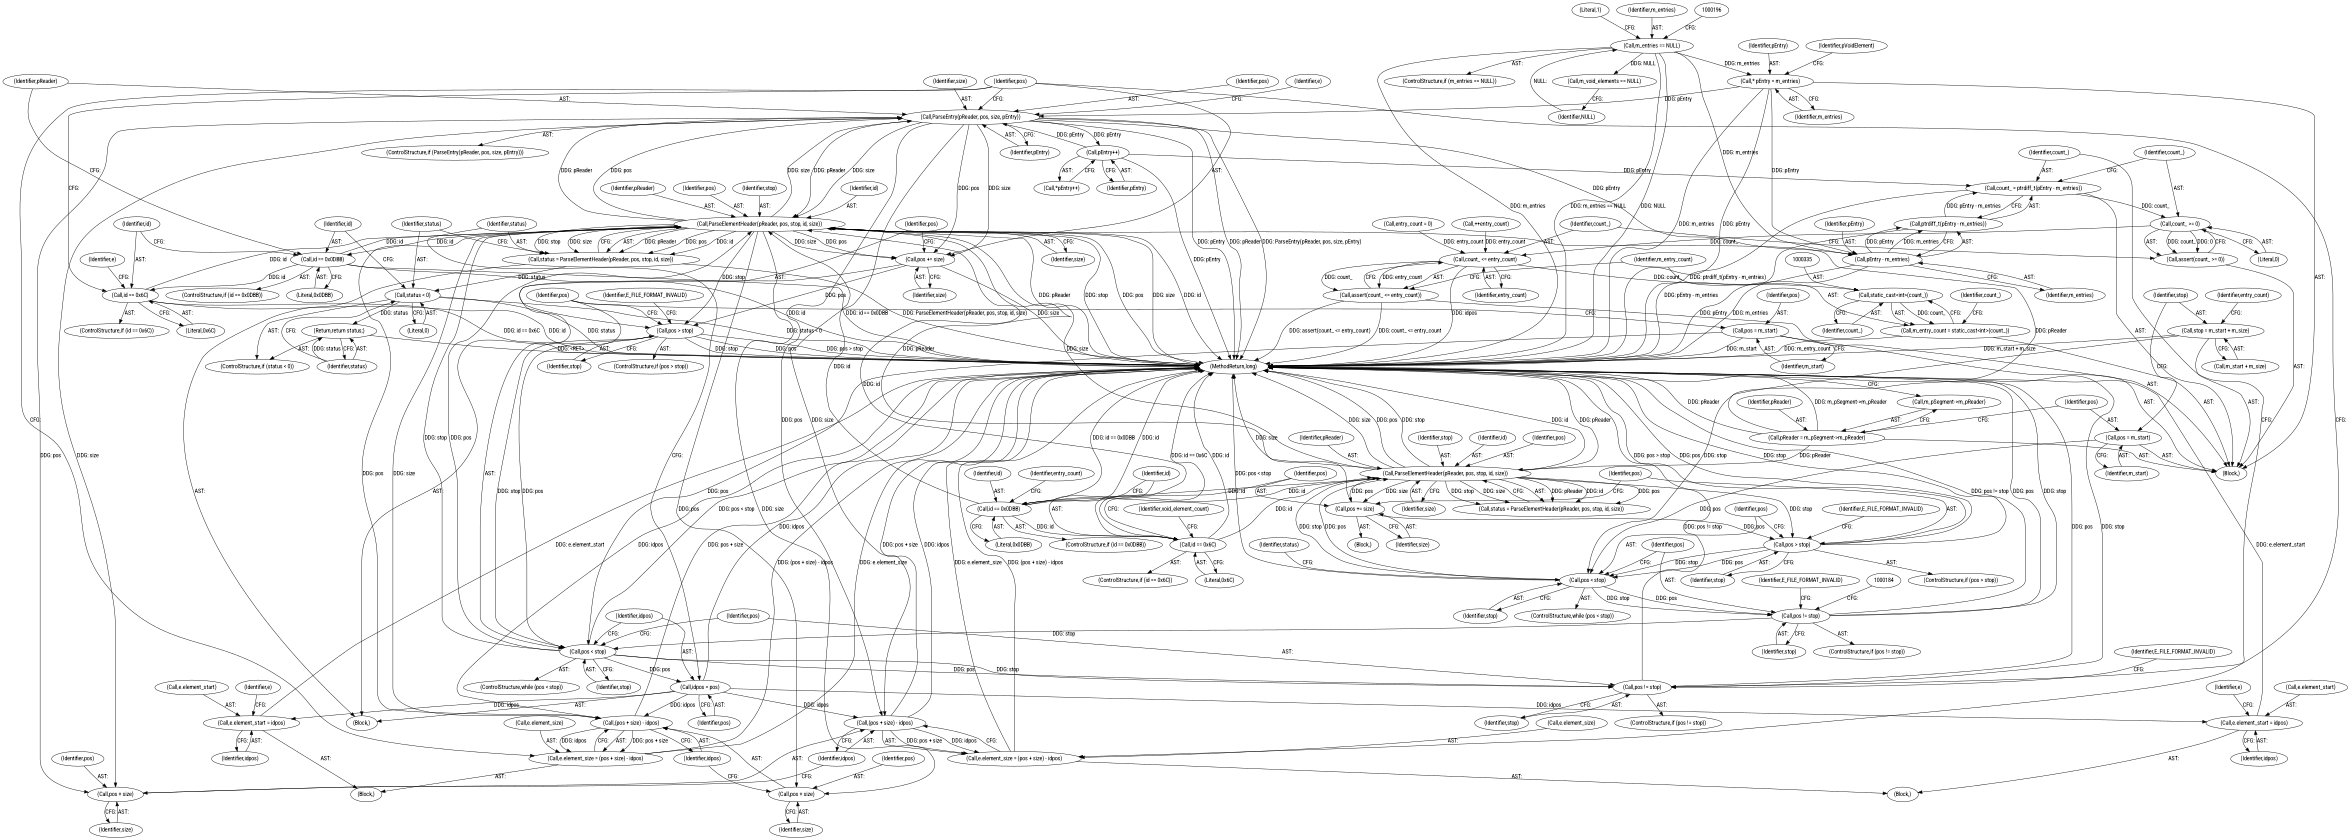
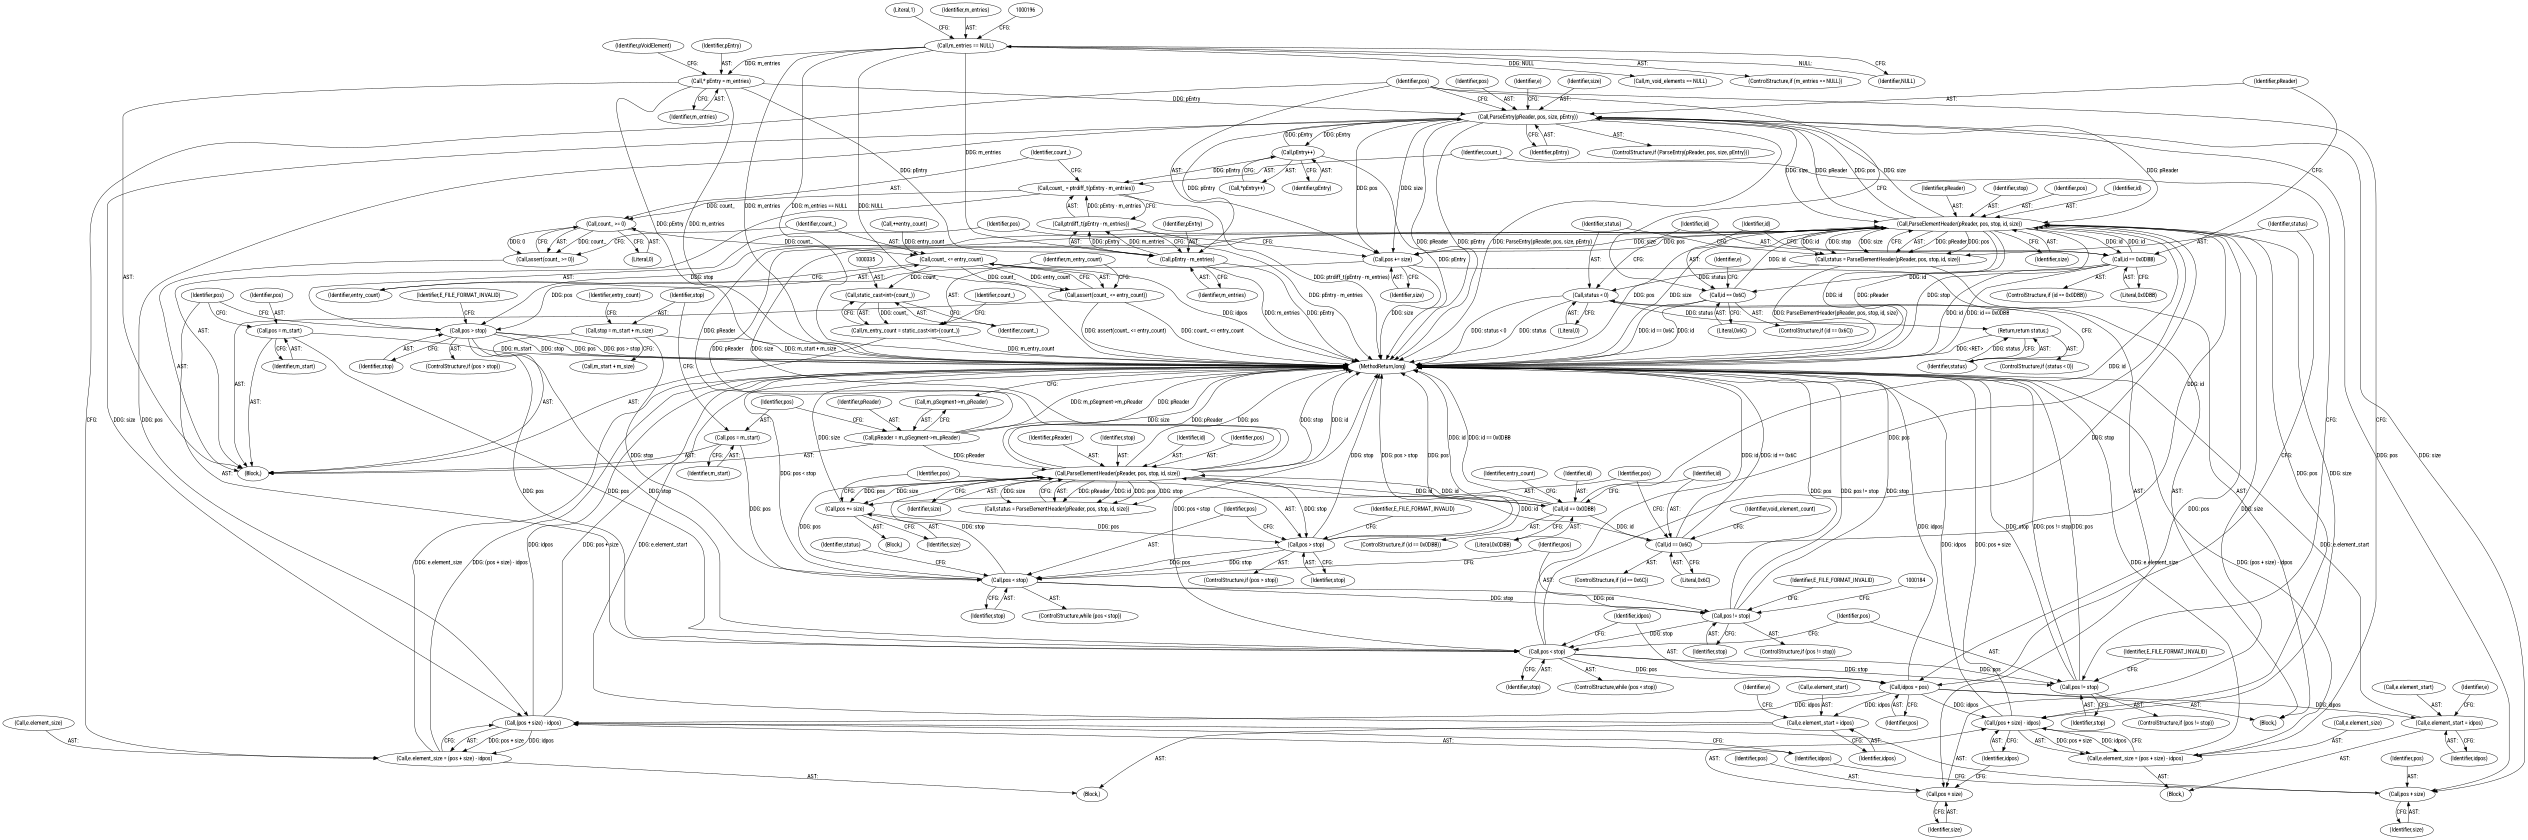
(1592, 98) -> (1447, 49)
(1408, 224) -> none
(312, 313) -> (2105, 330)
(2233, 350) -> none
